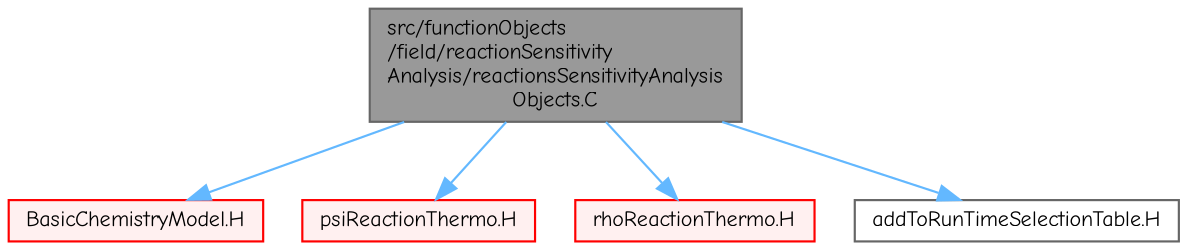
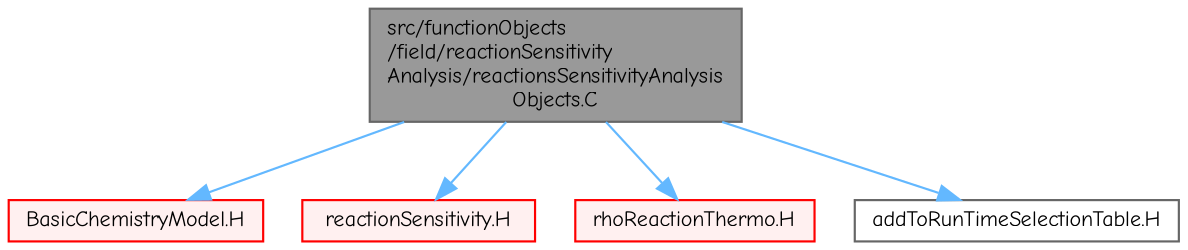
(419, 221) -> (419, 221)
